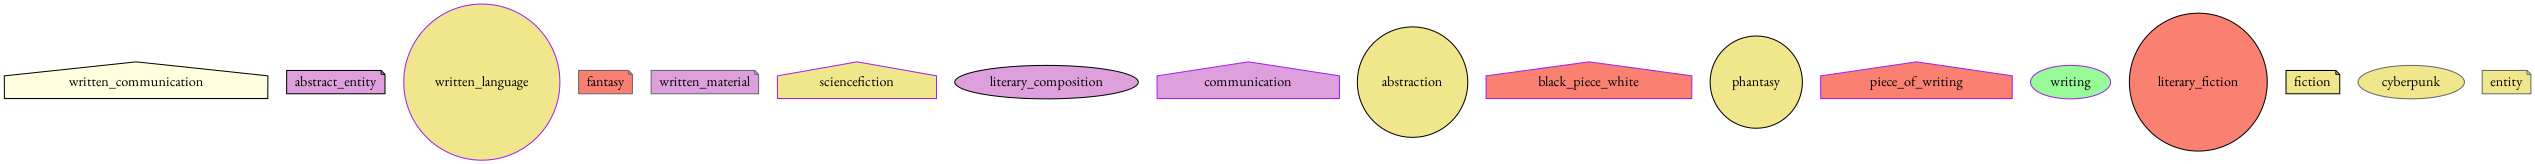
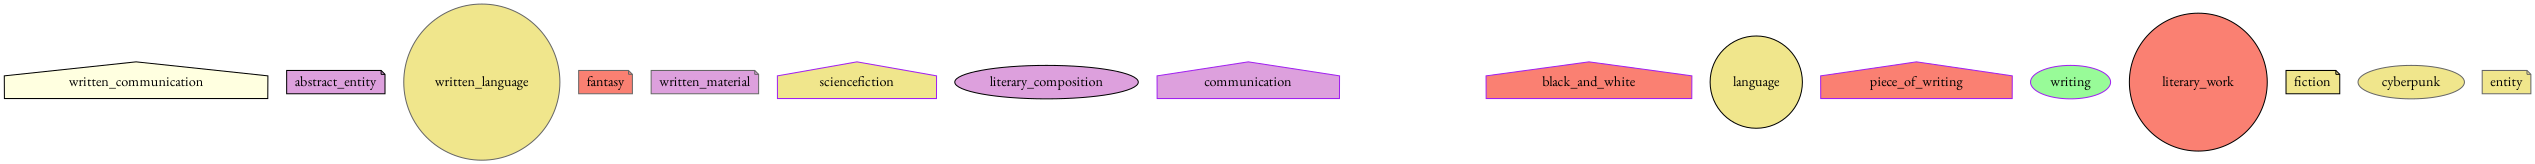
(482, 82) -> (482, 82)
(1413, 82) -> none
(1589, 82) -> (1589, 82)
(1756, 82) -> (1756, 82)
(2198, 82) -> (2198, 82)
